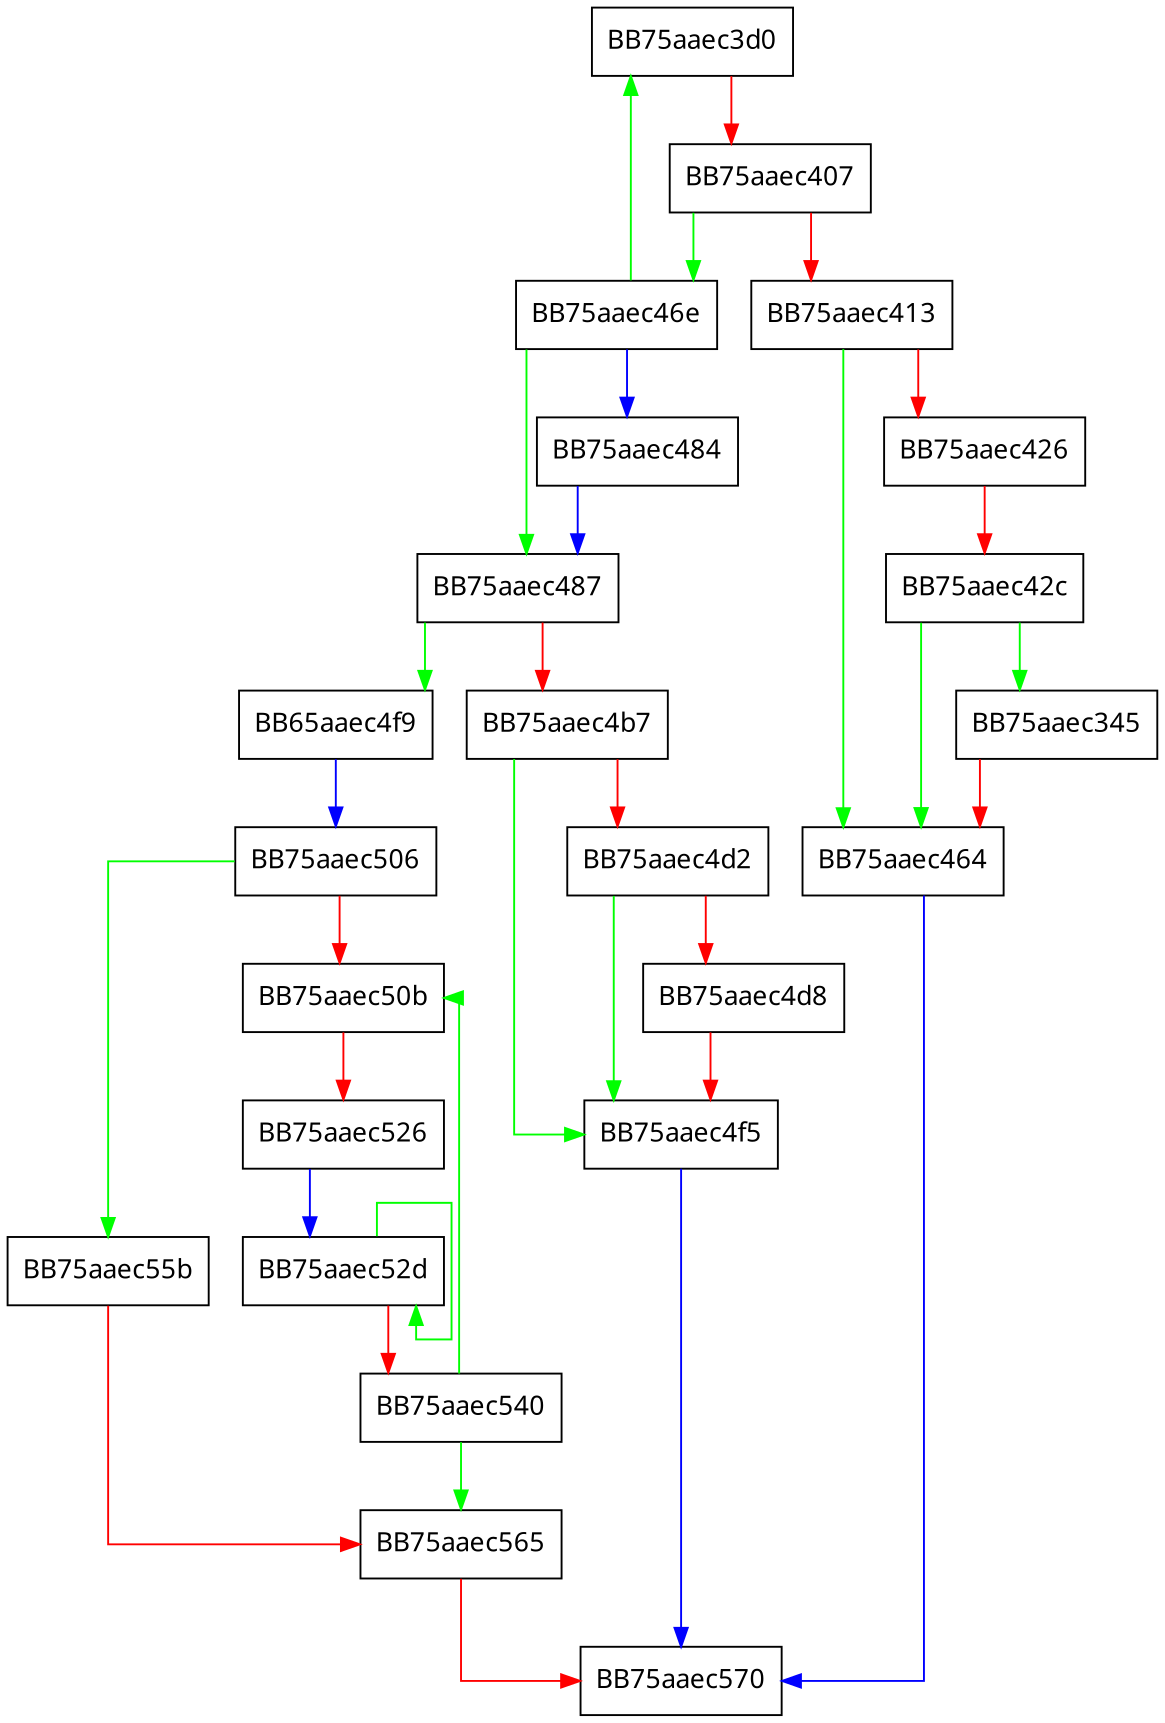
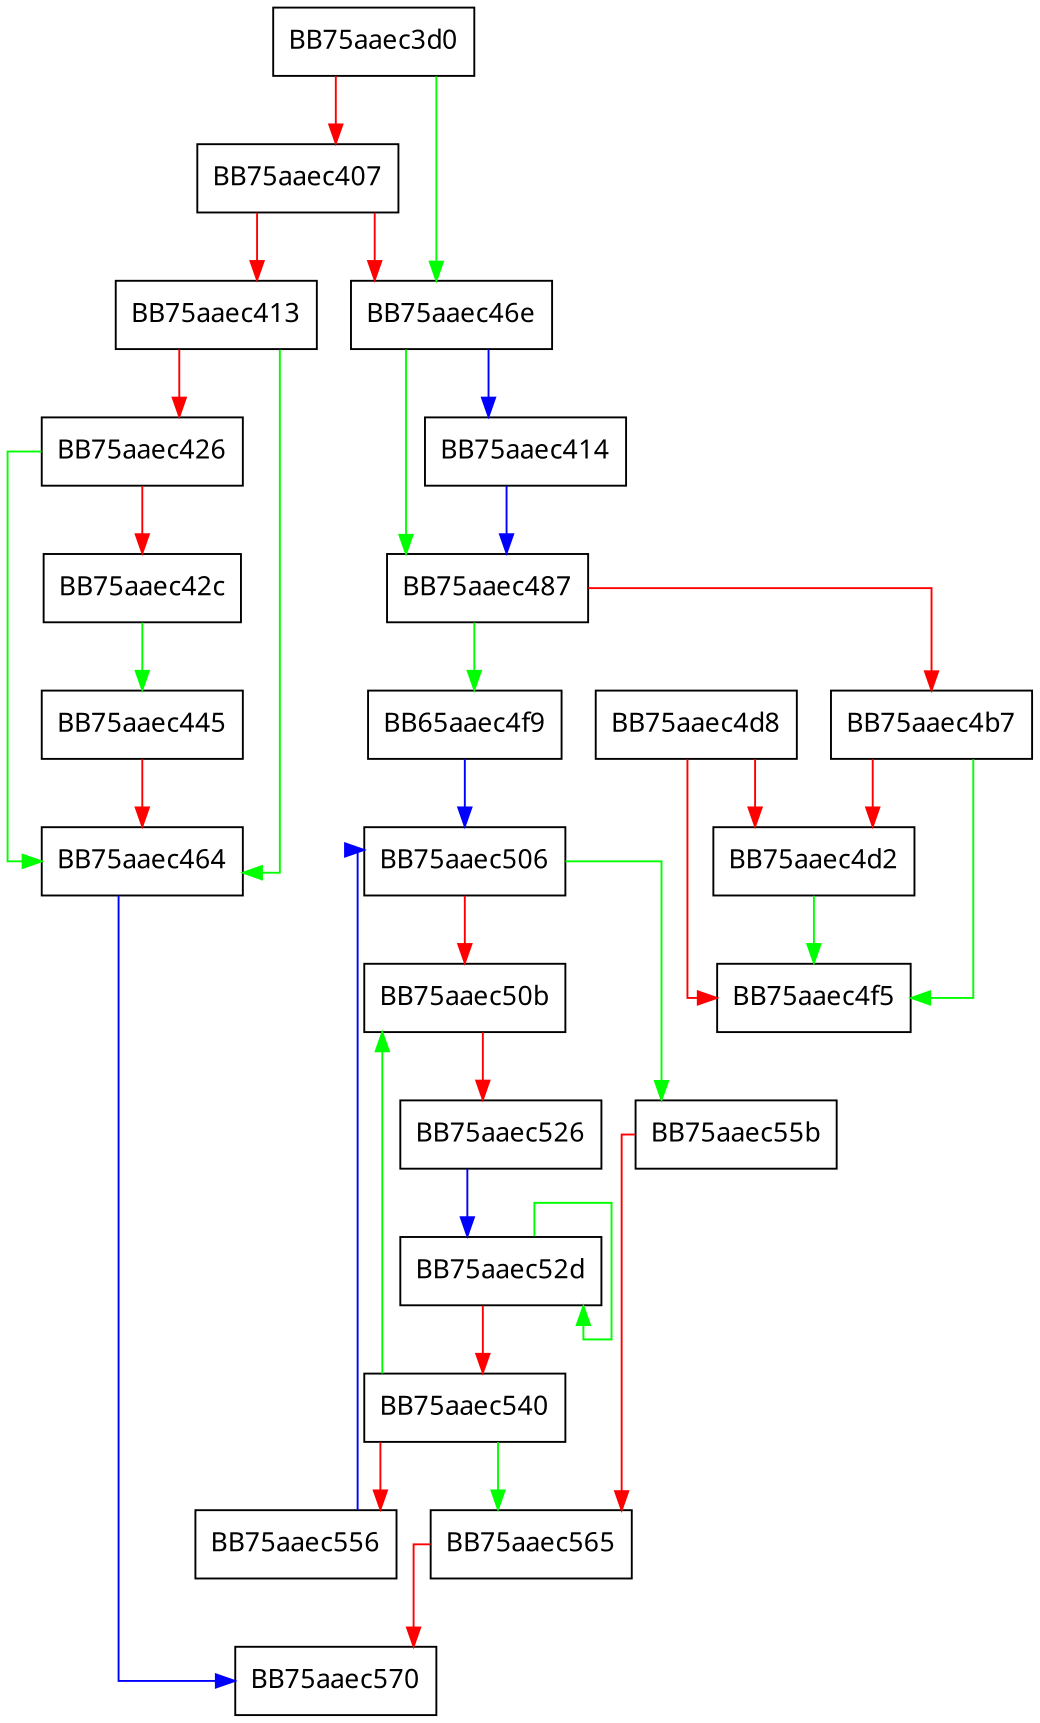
(631, 188) -> (436, 169)
(693, 237) -> (375, 237)
(637, 452) -> (526, 452)
(921, 715) -> (8, 647)
(1057, 725) -> (142, 725)
(706, 920) -> (755, 783)
(681, 1398) -> none
none -> (296, 1544)
